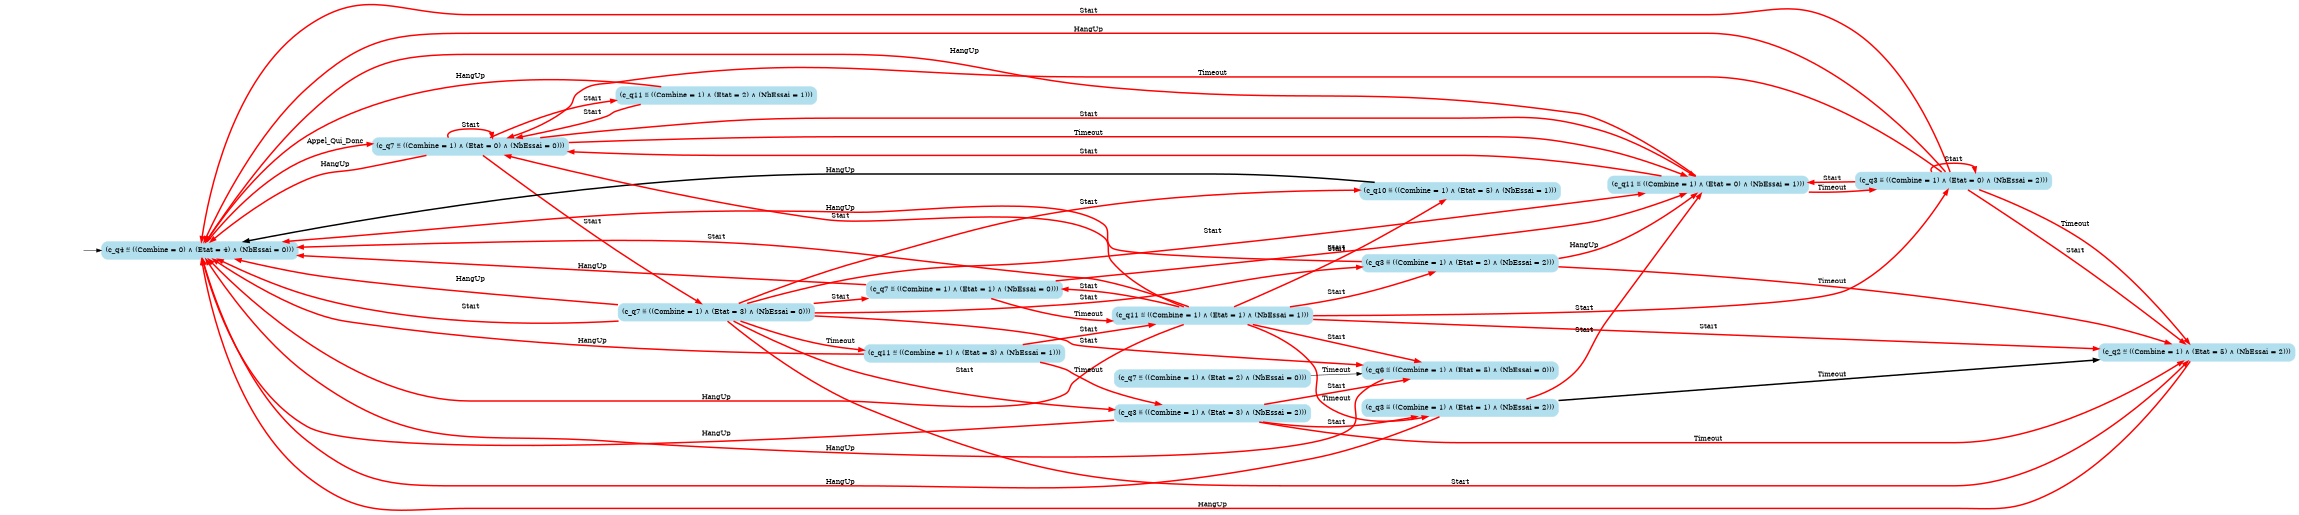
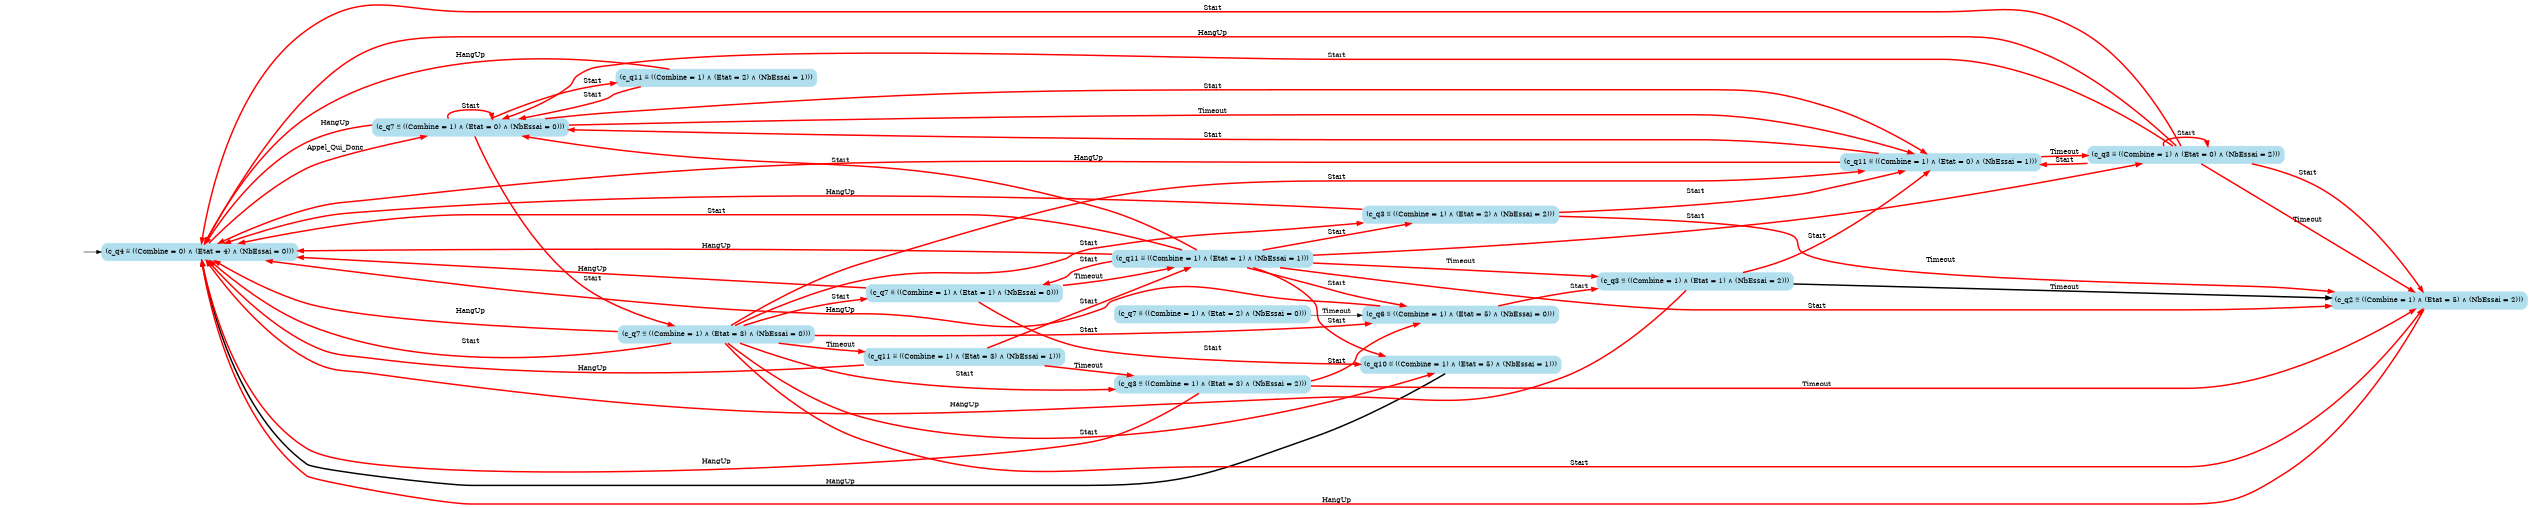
(1213, 73) -> (1337, 56)
(1584, 245) -> (1695, 191)
(1370, 249) -> (1162, 357)
(1338, 427) -> (1547, 296)
